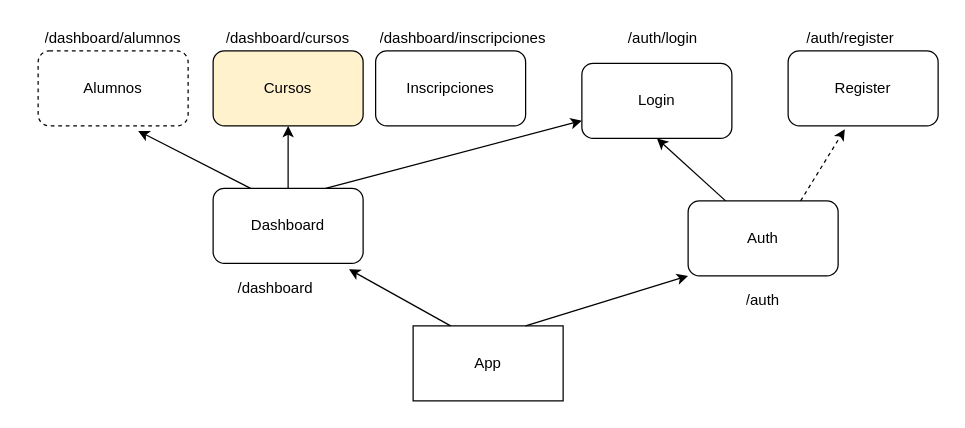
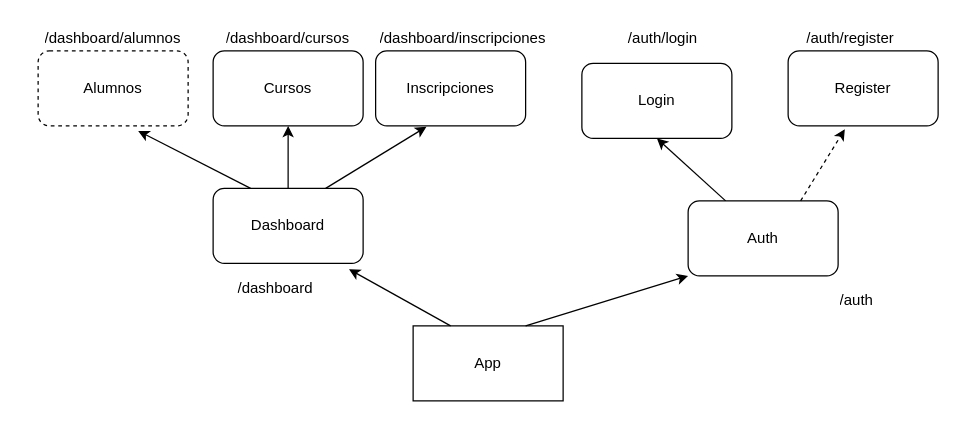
(288, 88) -> (288, 88)
(449, 155) -> (373, 159)
(763, 301) -> (857, 301)
